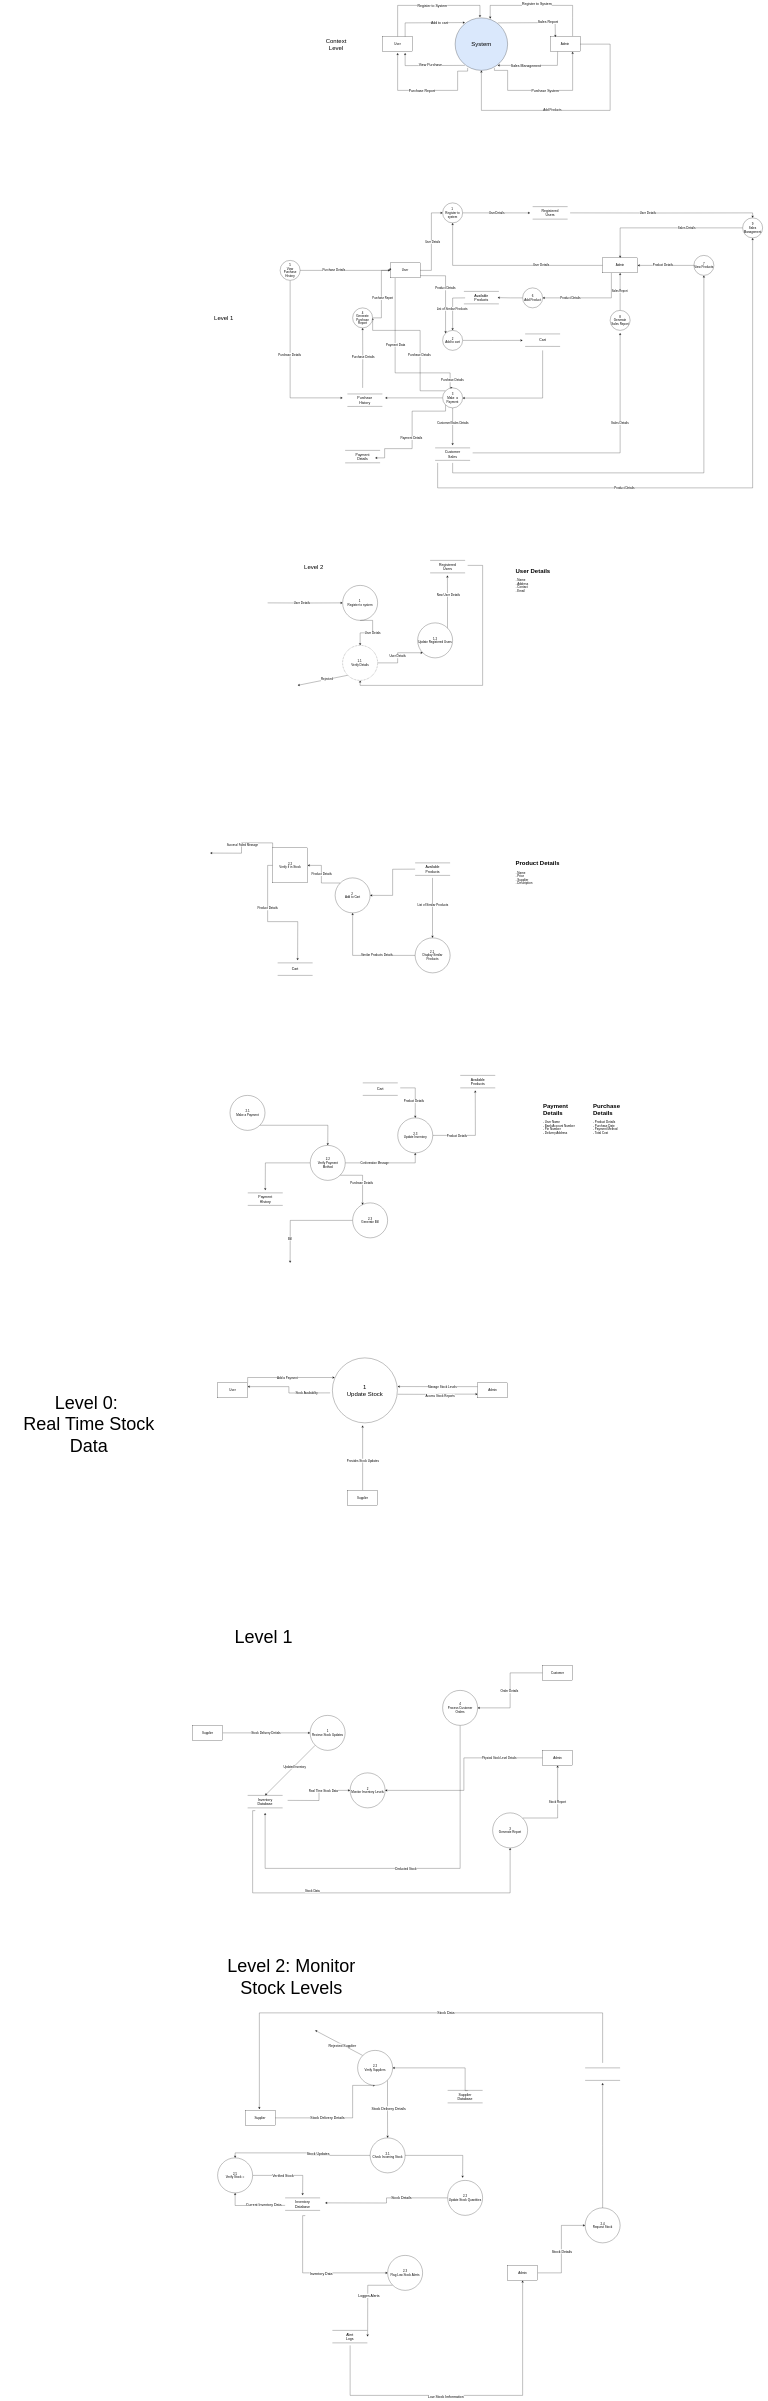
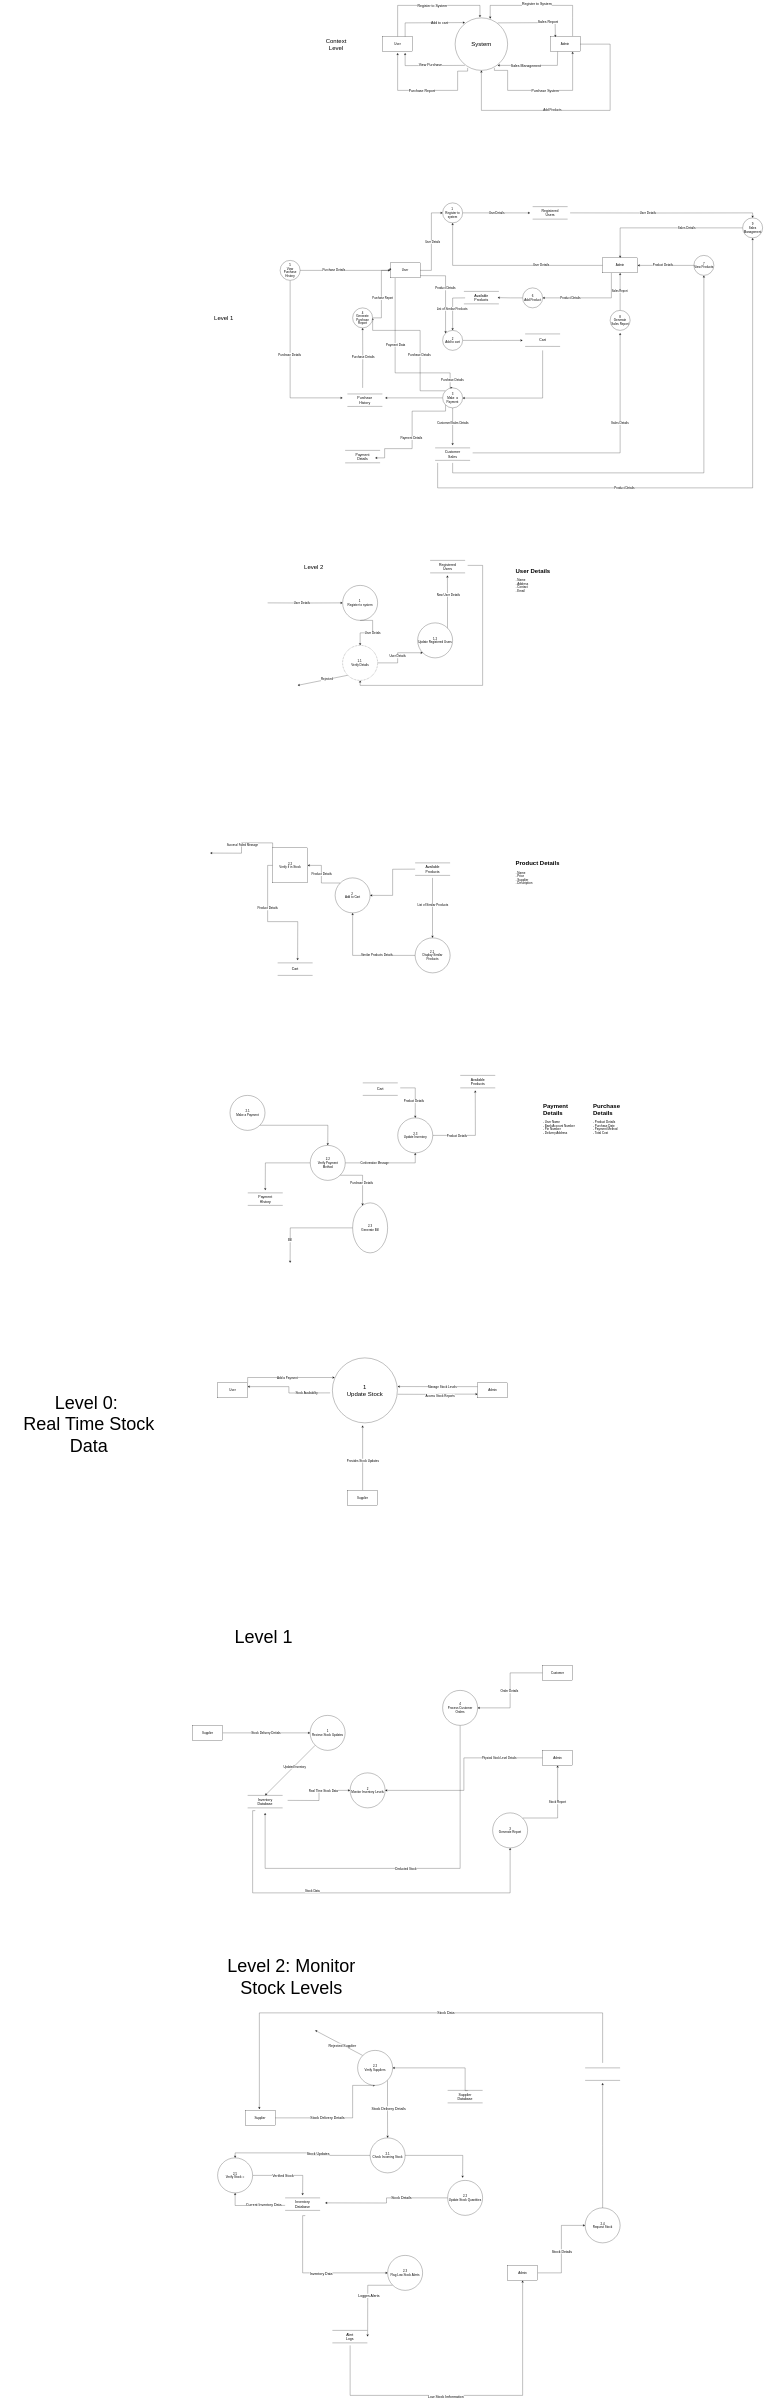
(481, 44) -> (481, 44)
(370, 1220) -> (370, 1228)
